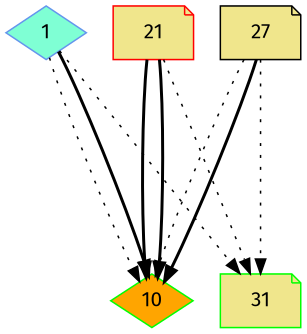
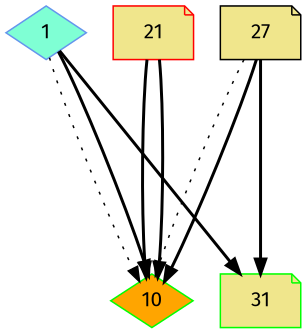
(196, 140) -> none
(261, 159) -> (261, 159)
(154, 167) -> (154, 167)
